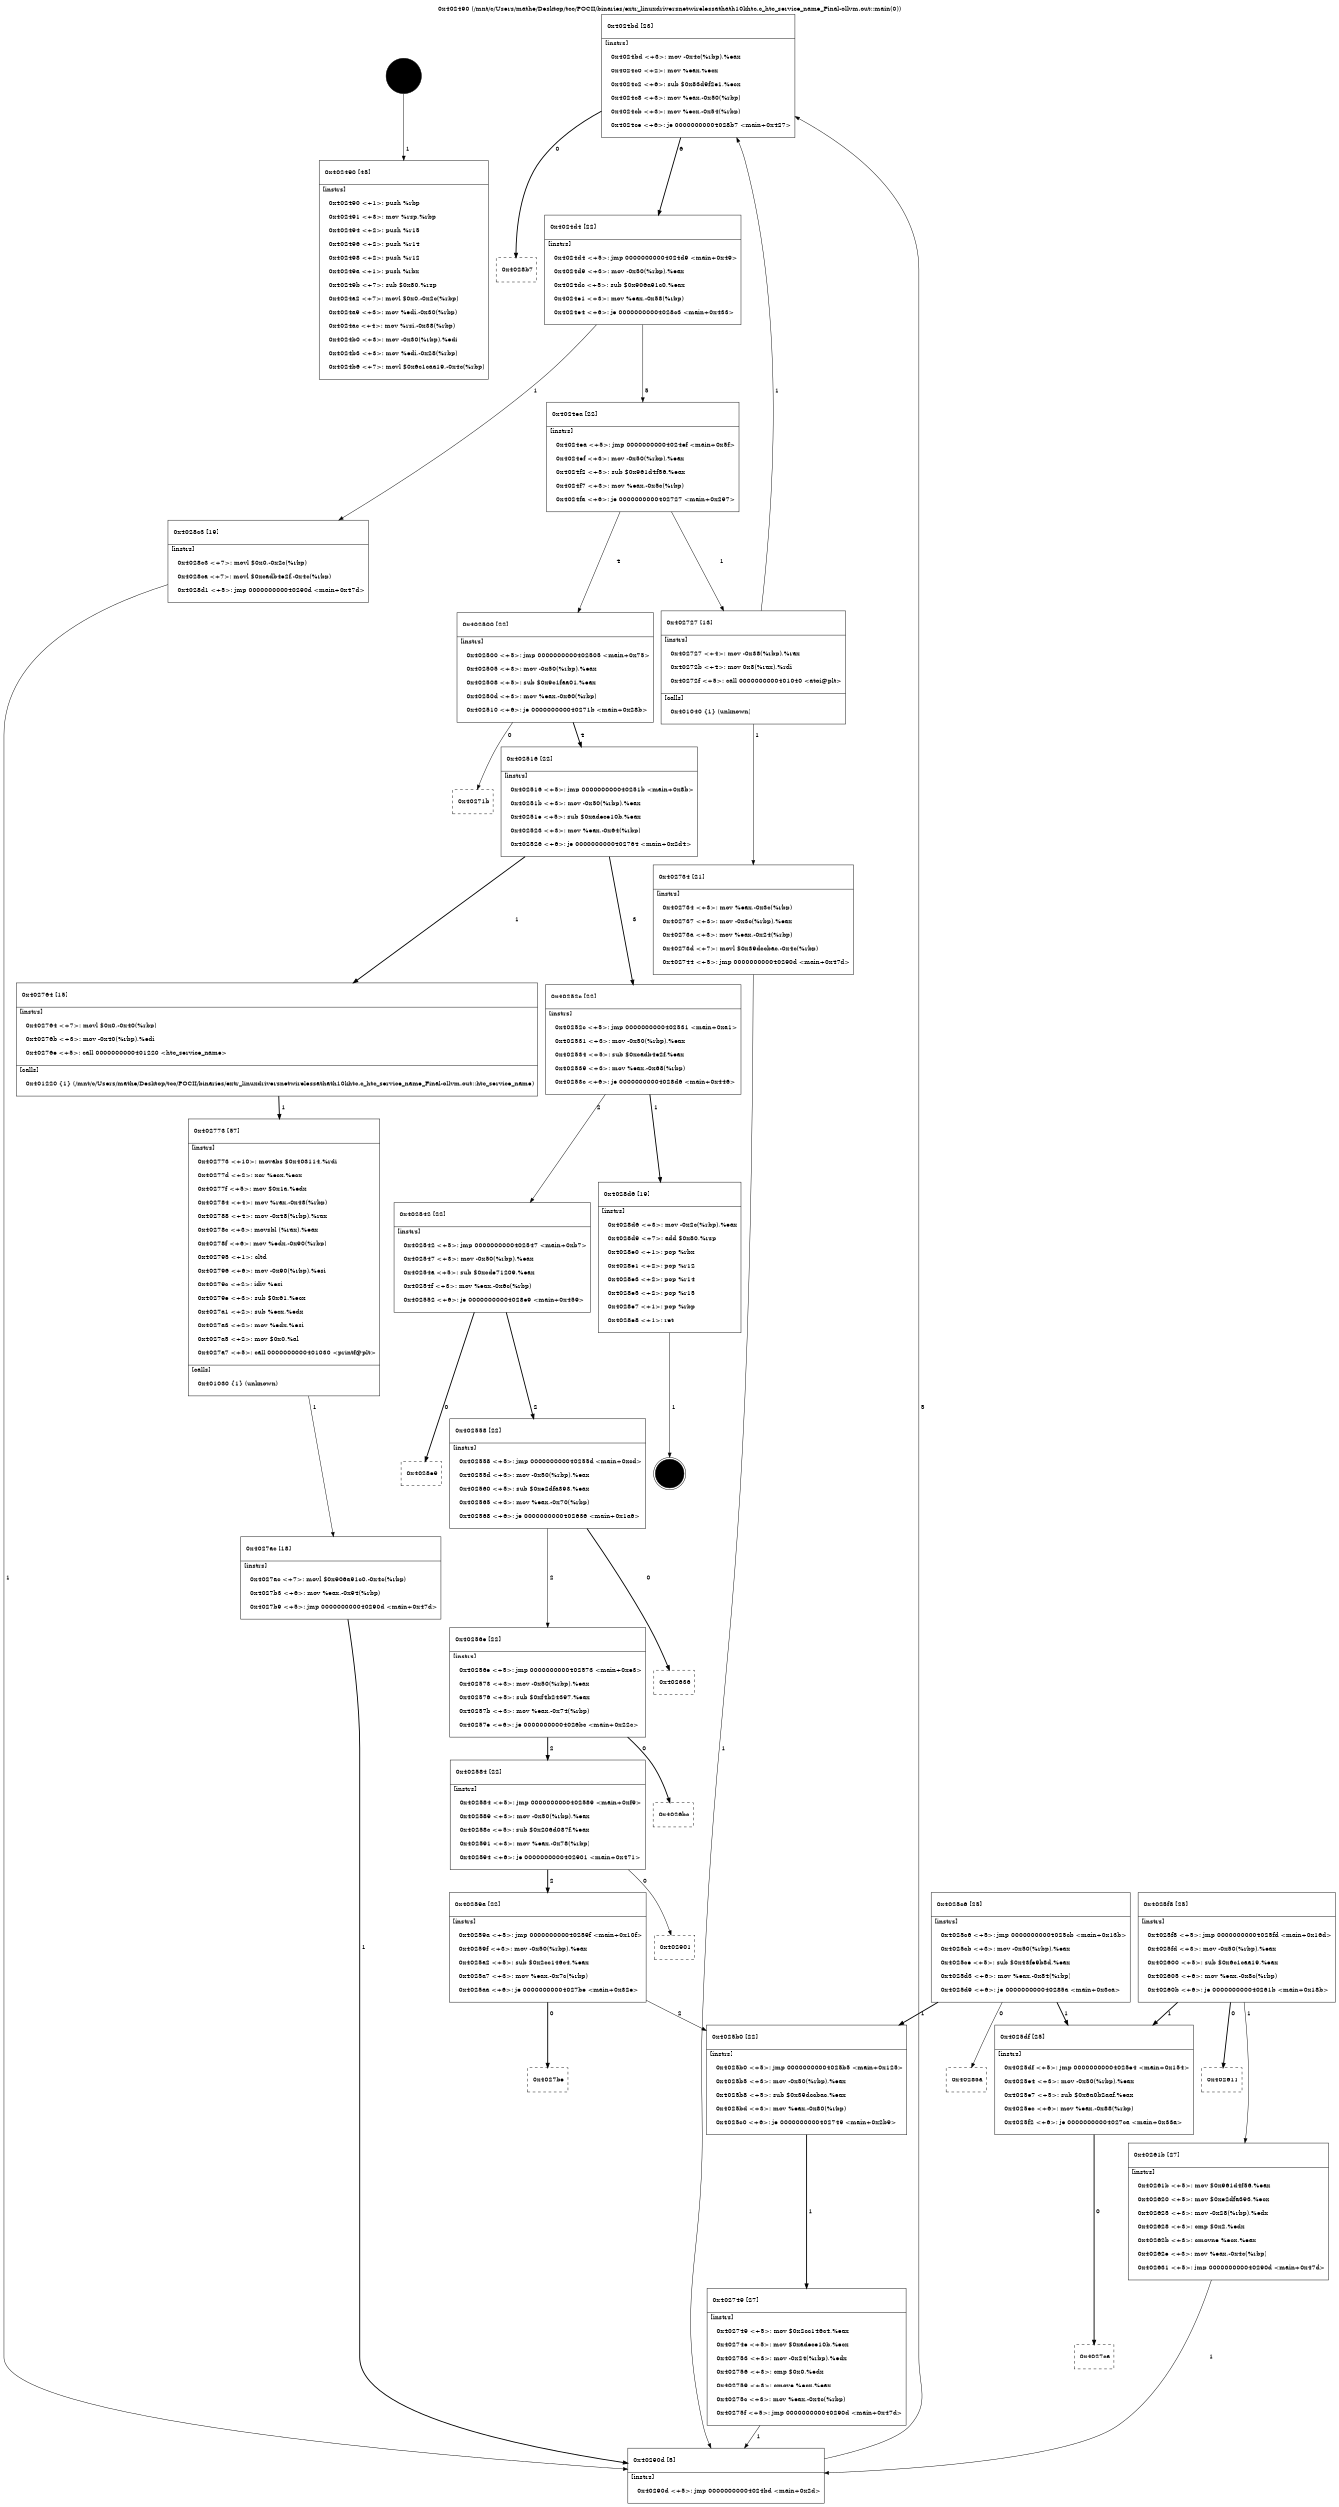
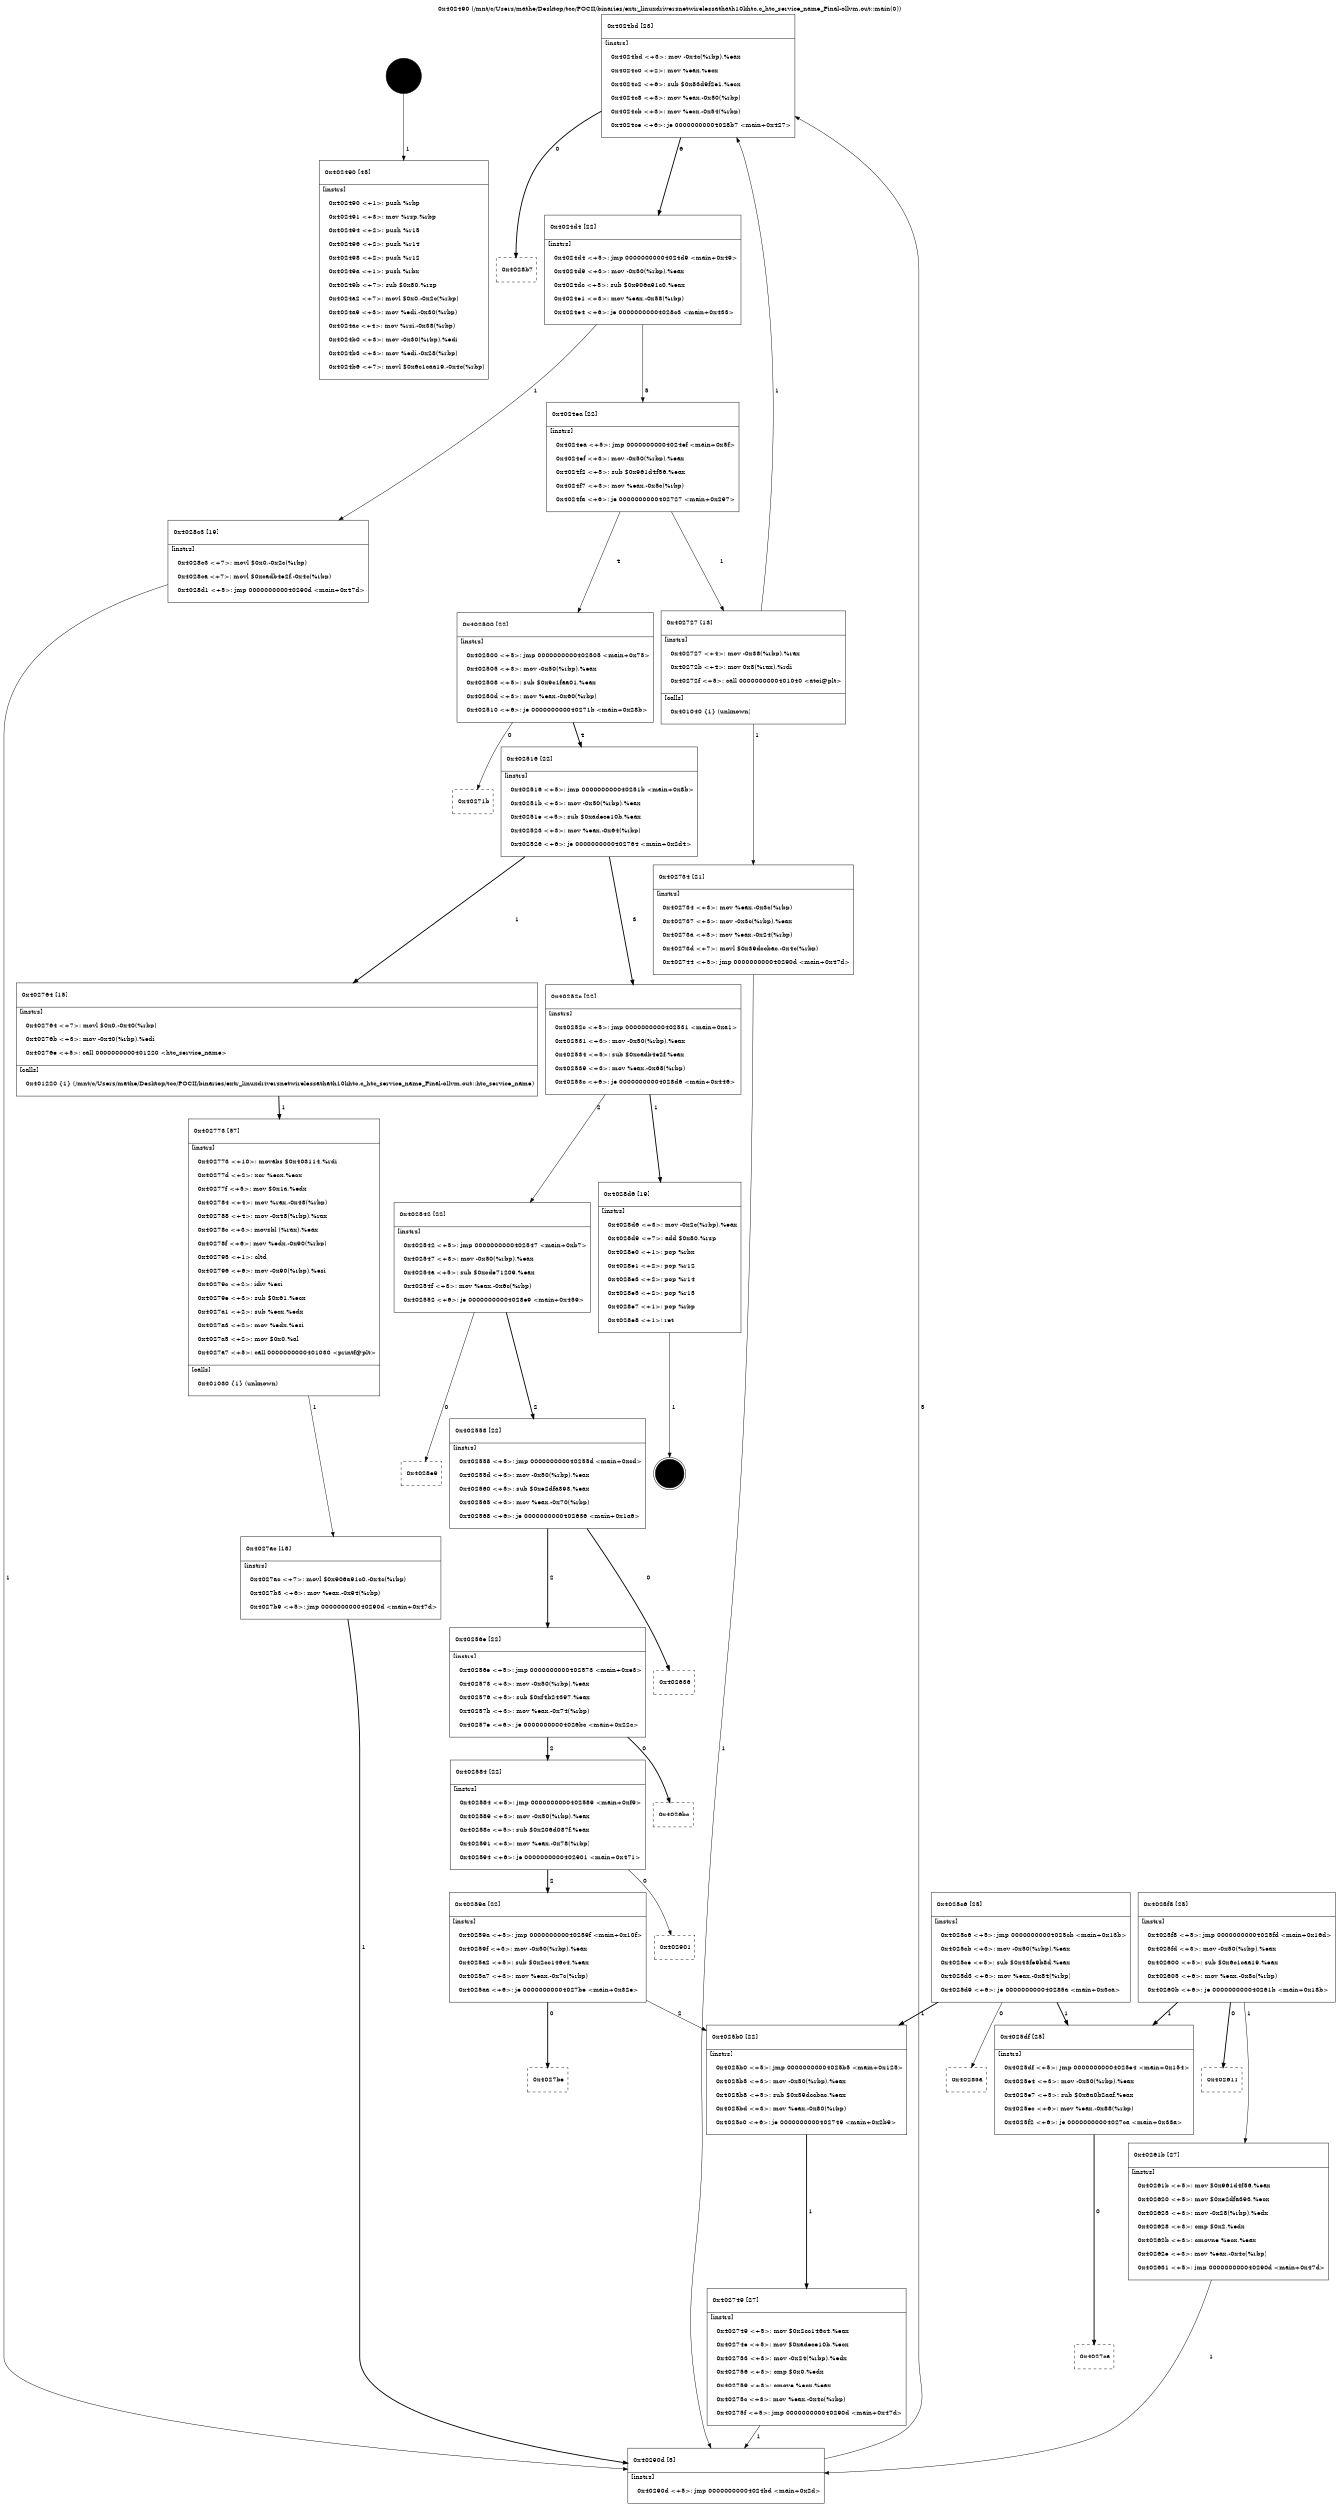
(450, 1385) -> (450, 1385)
(548, 1576) -> (548, 1576)
